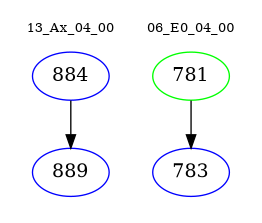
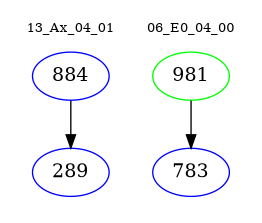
(71, 29) -> (71, 29)
(191, 76) -> (191, 76)
(71, 172) -> (71, 172)
